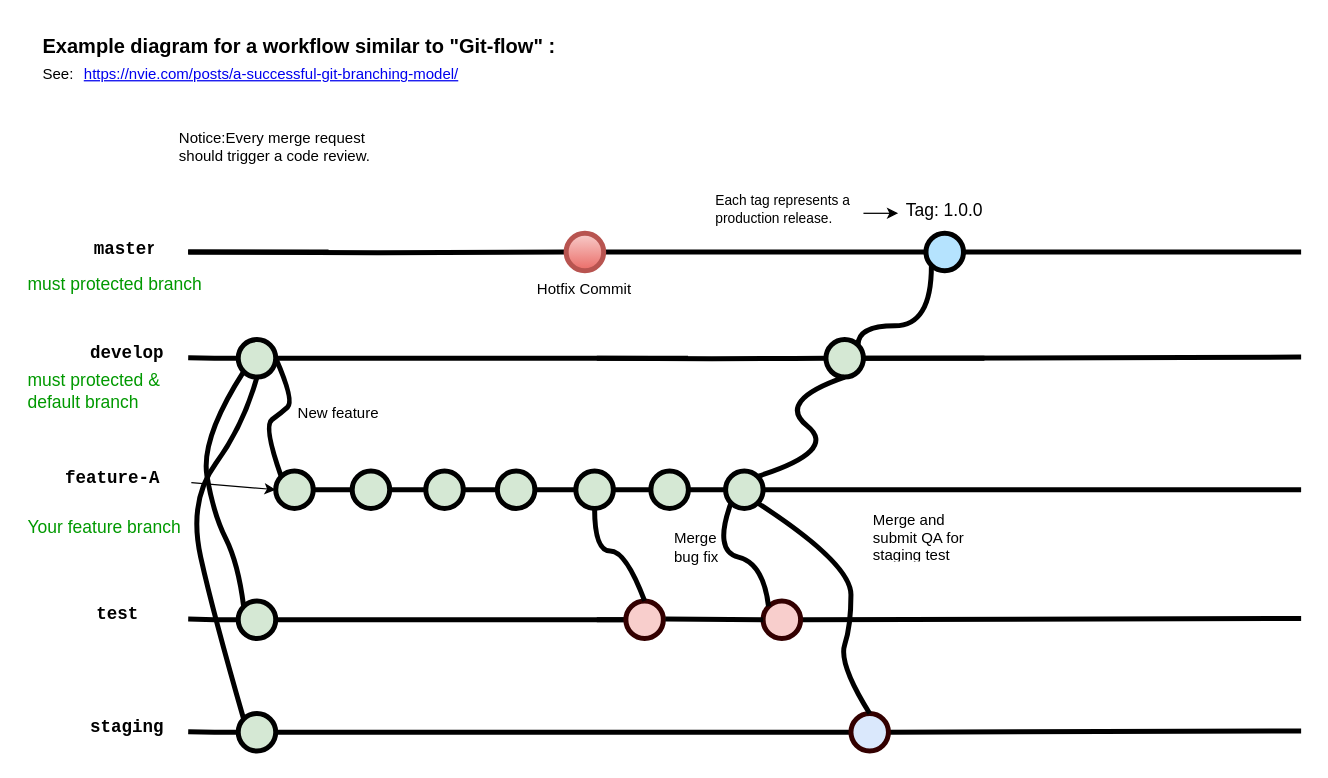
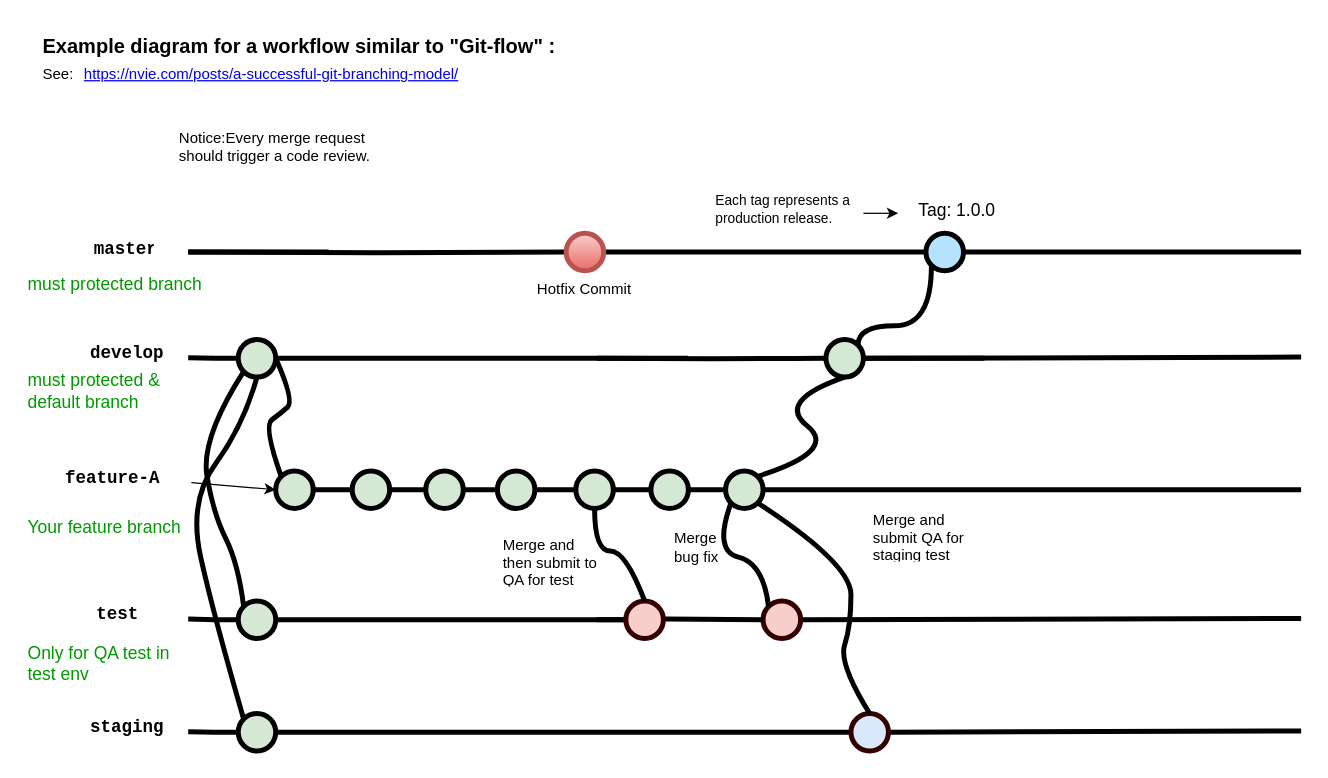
(944, 209) -> (957, 209)
(347, 413) -> none
none -> (552, 561)
none -> (101, 663)
